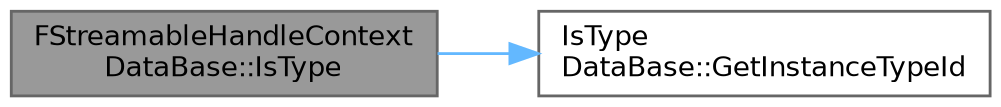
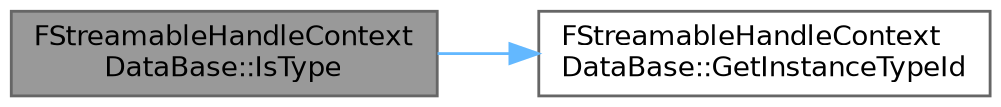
(764, 54) -> (764, 54)
